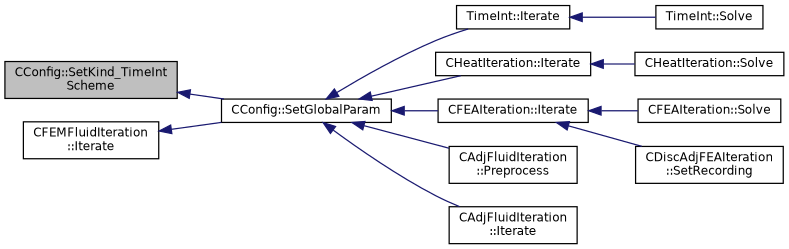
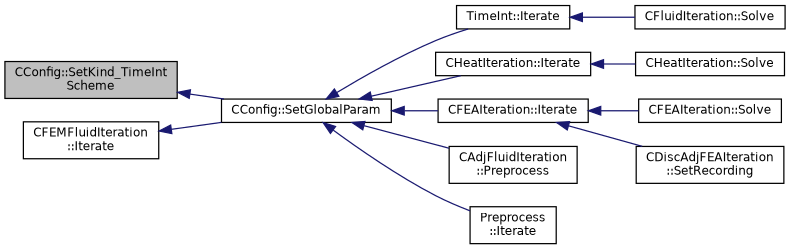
(709, 17) -> (710, 17)
(513, 225) -> (513, 225)
